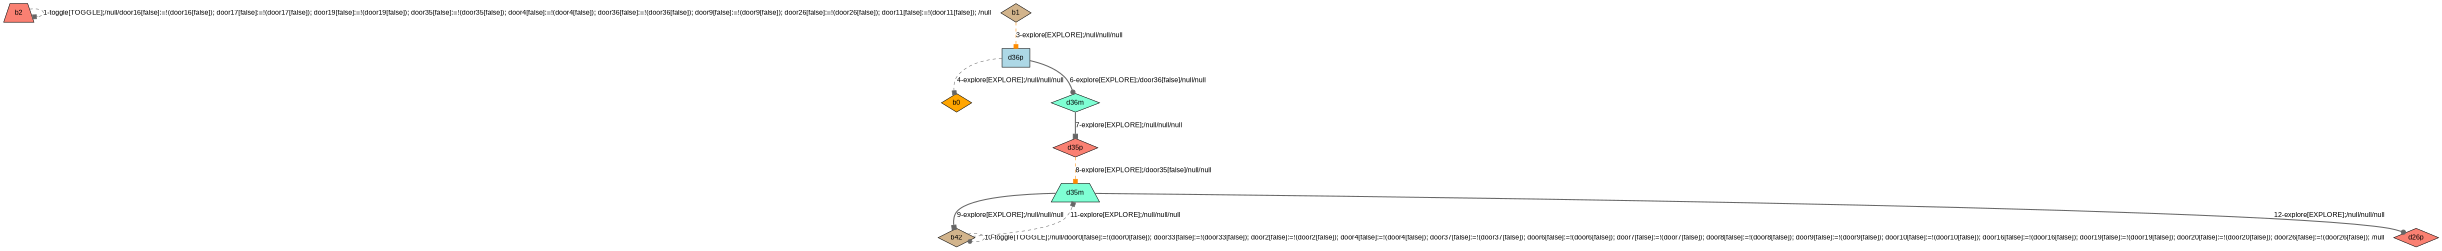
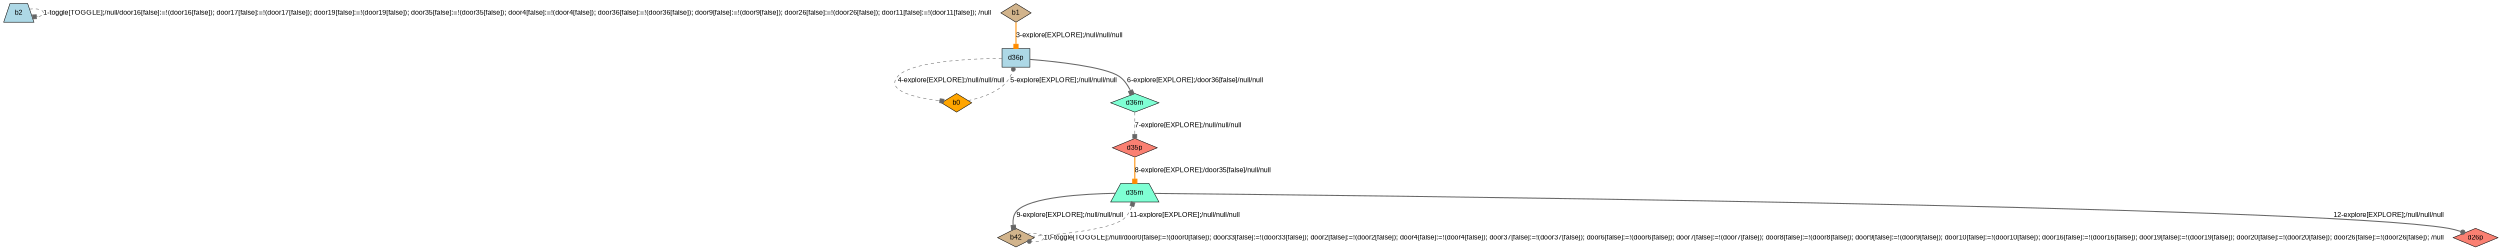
(19, 13) -> (19, 13)
(1016, 33) -> (1016, 33)
(1055, 70) -> (1084, 66)
none -> (994, 91)
(1075, 123) -> (1135, 123)
(1075, 168) -> (1135, 168)
